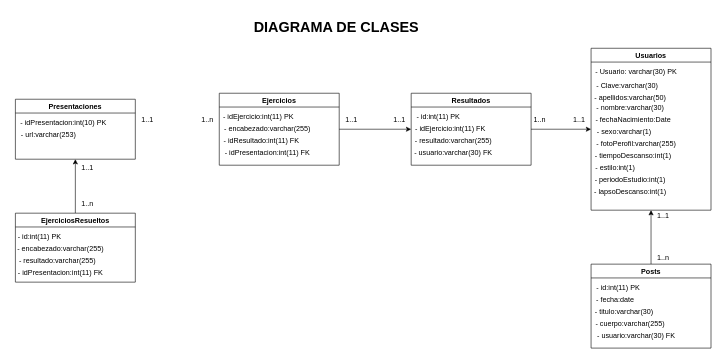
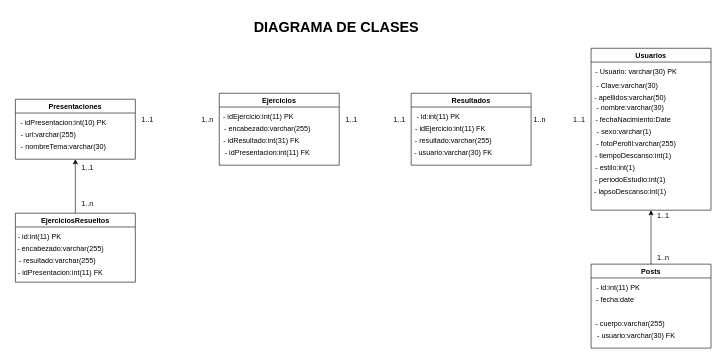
(405, 129) -> none
(585, 129) -> none
(49, 135) -> (49, 135)
(262, 141) -> (262, 141)
none -> (63, 147)
(624, 312) -> none
